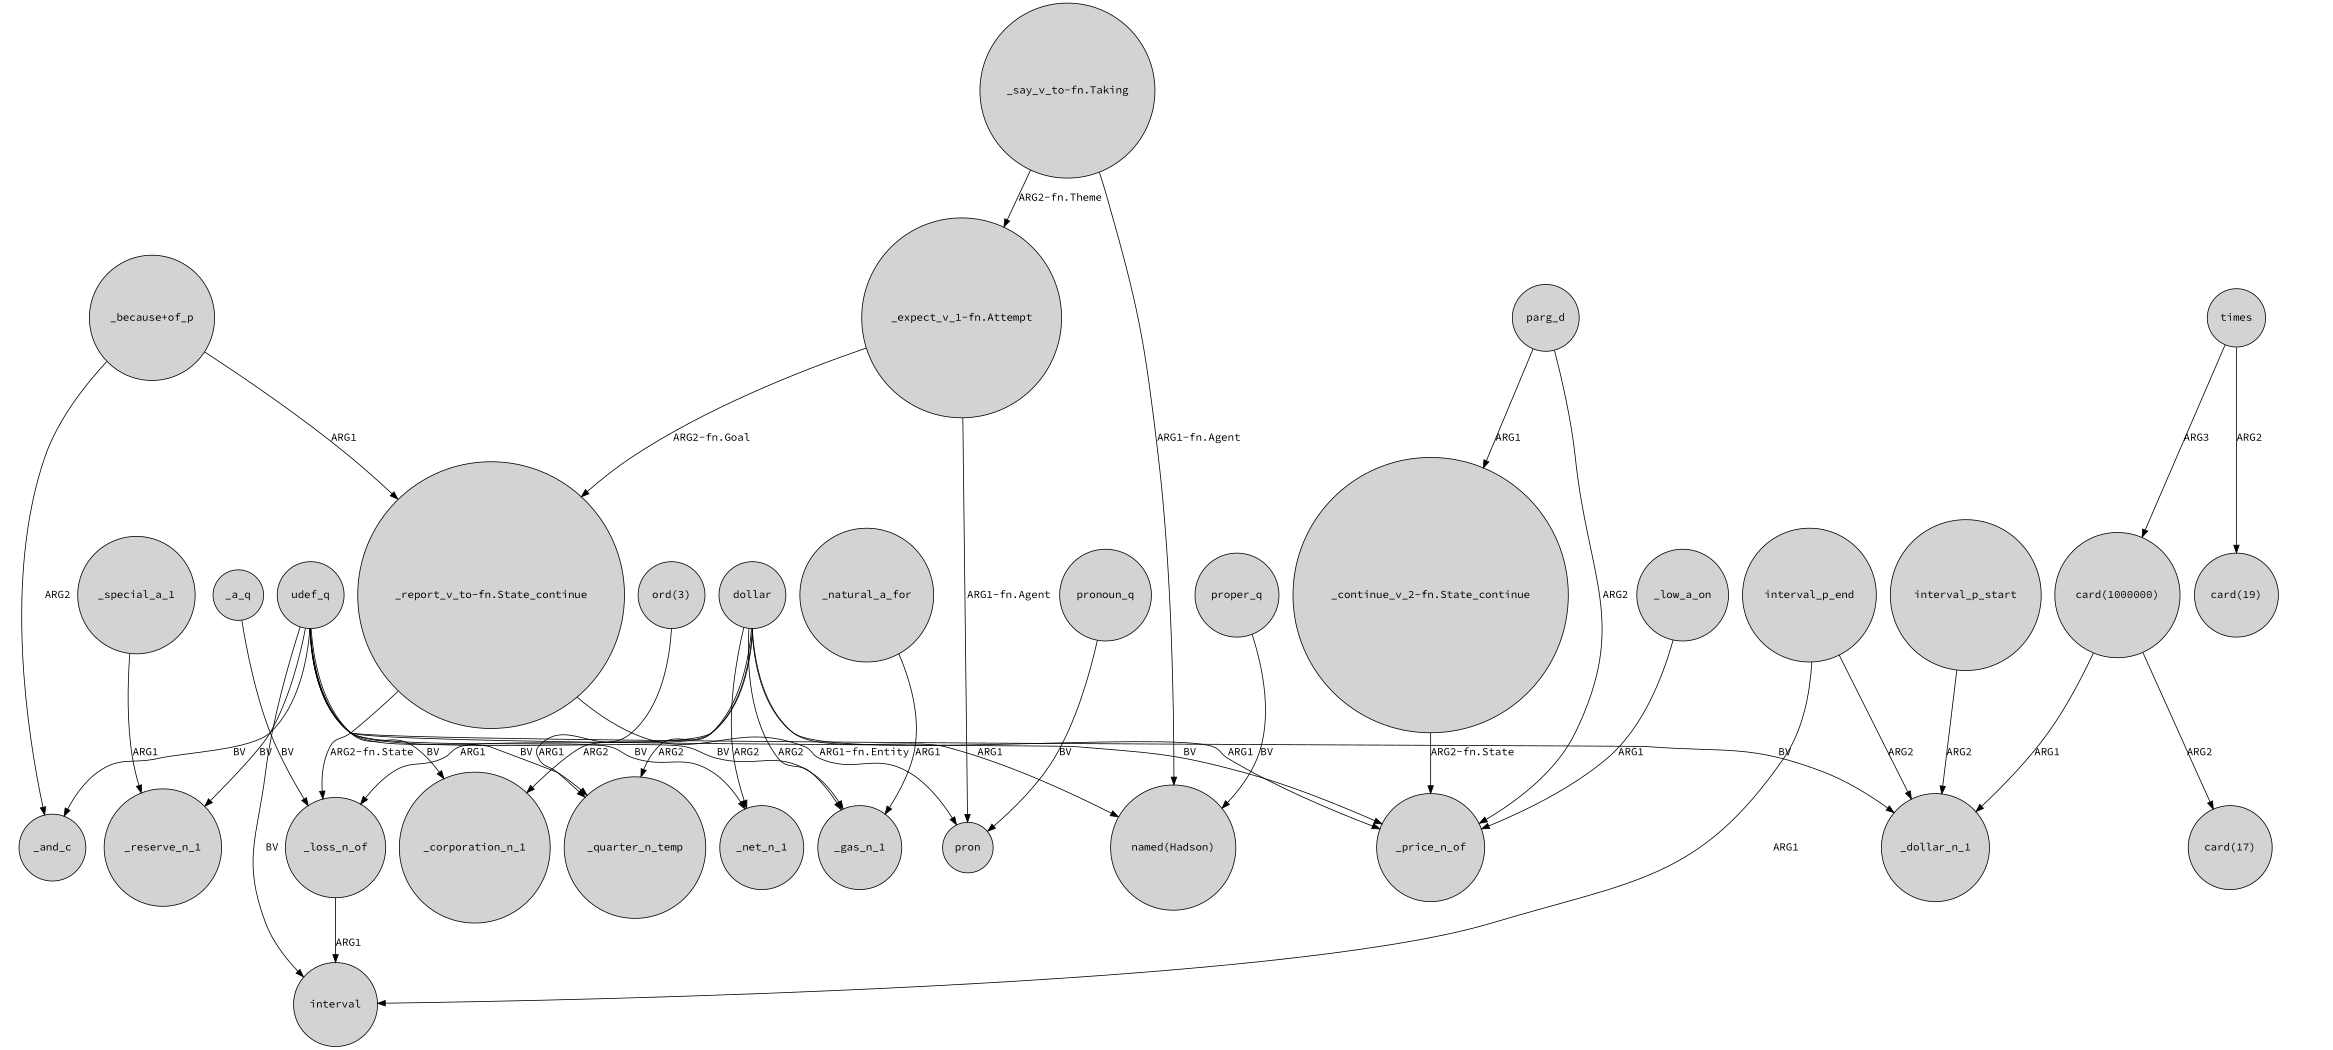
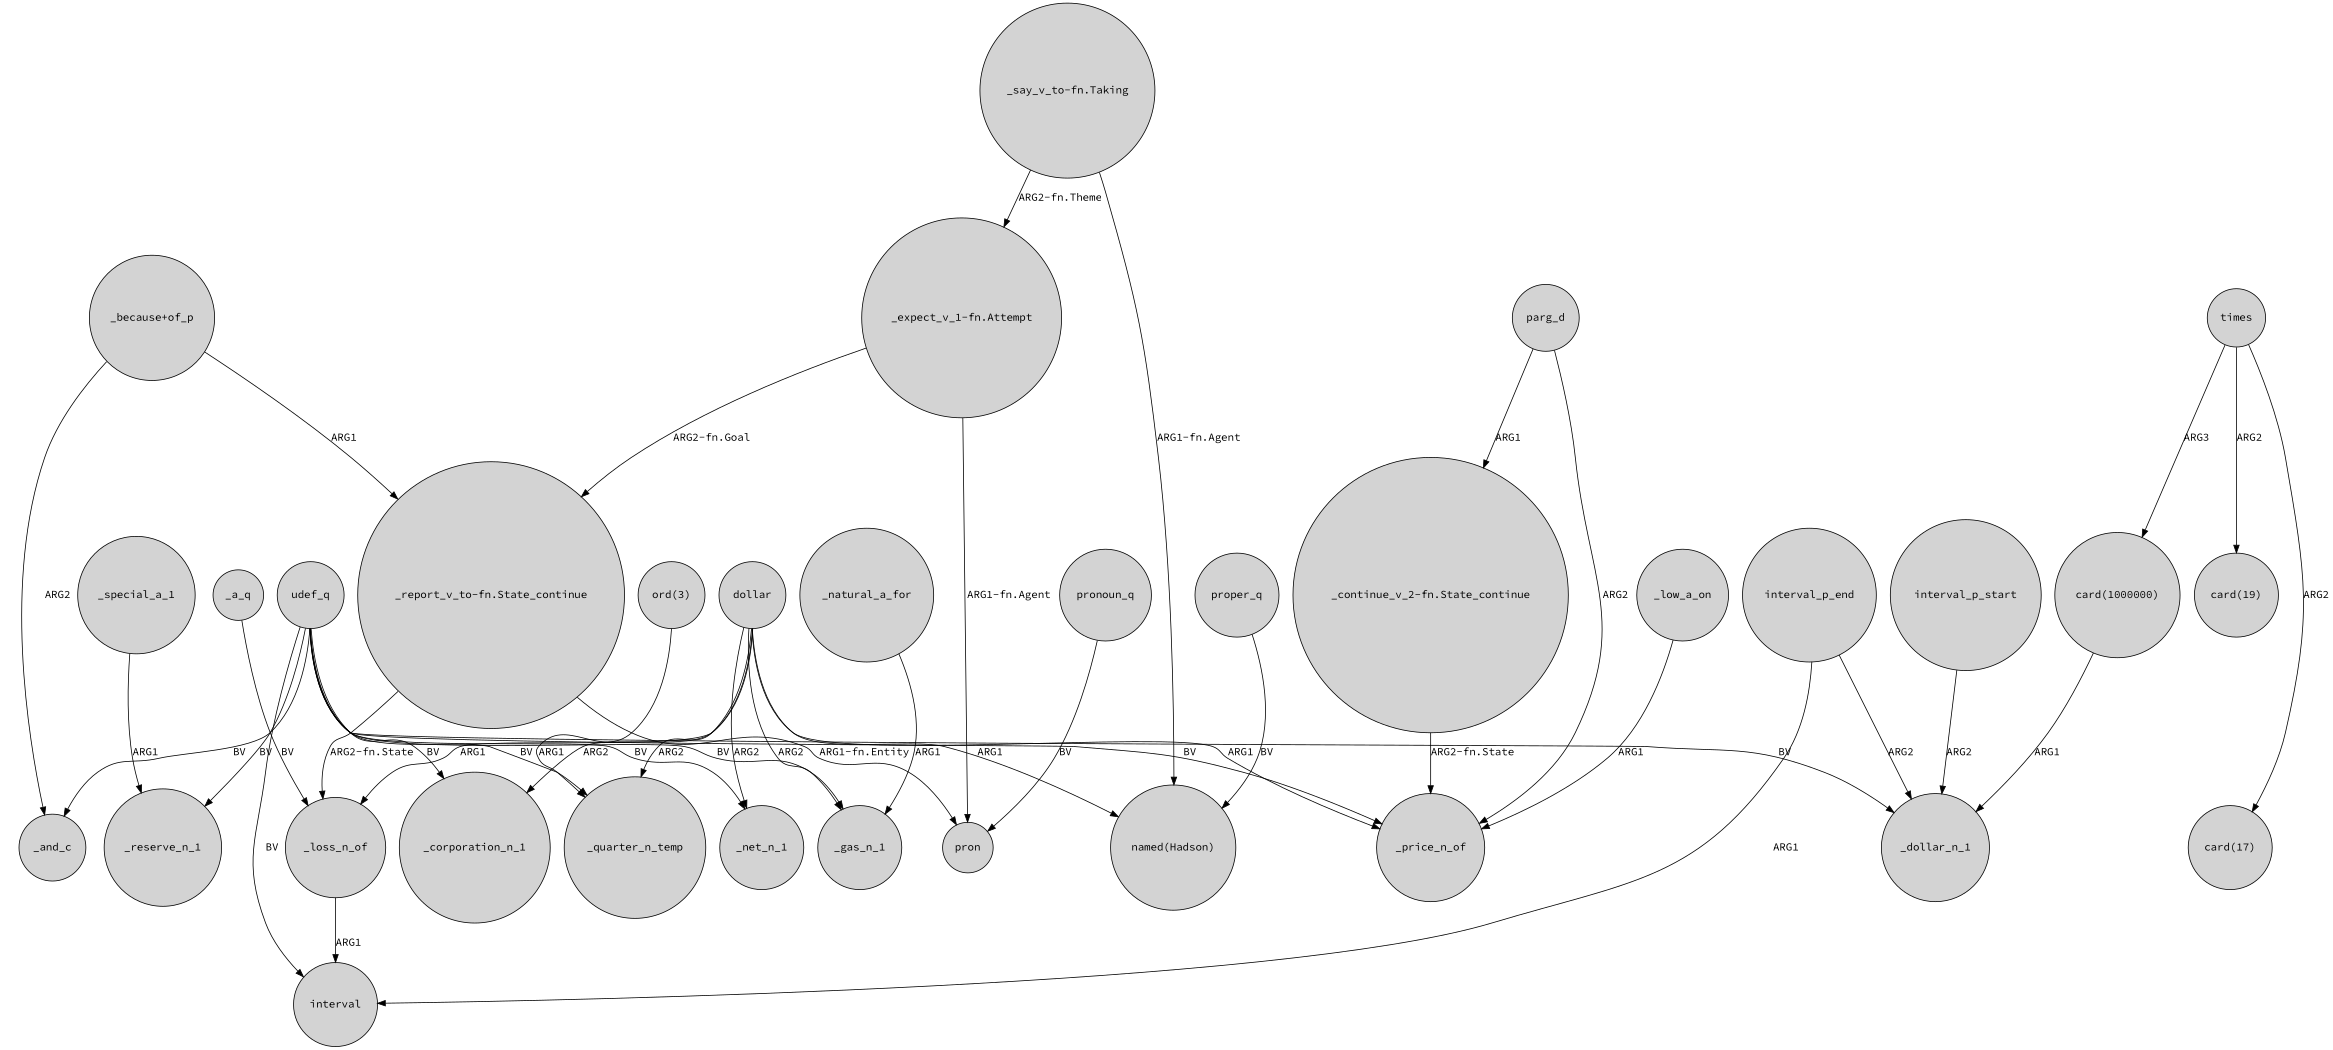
(2176, 727) -> (2302, 575)
